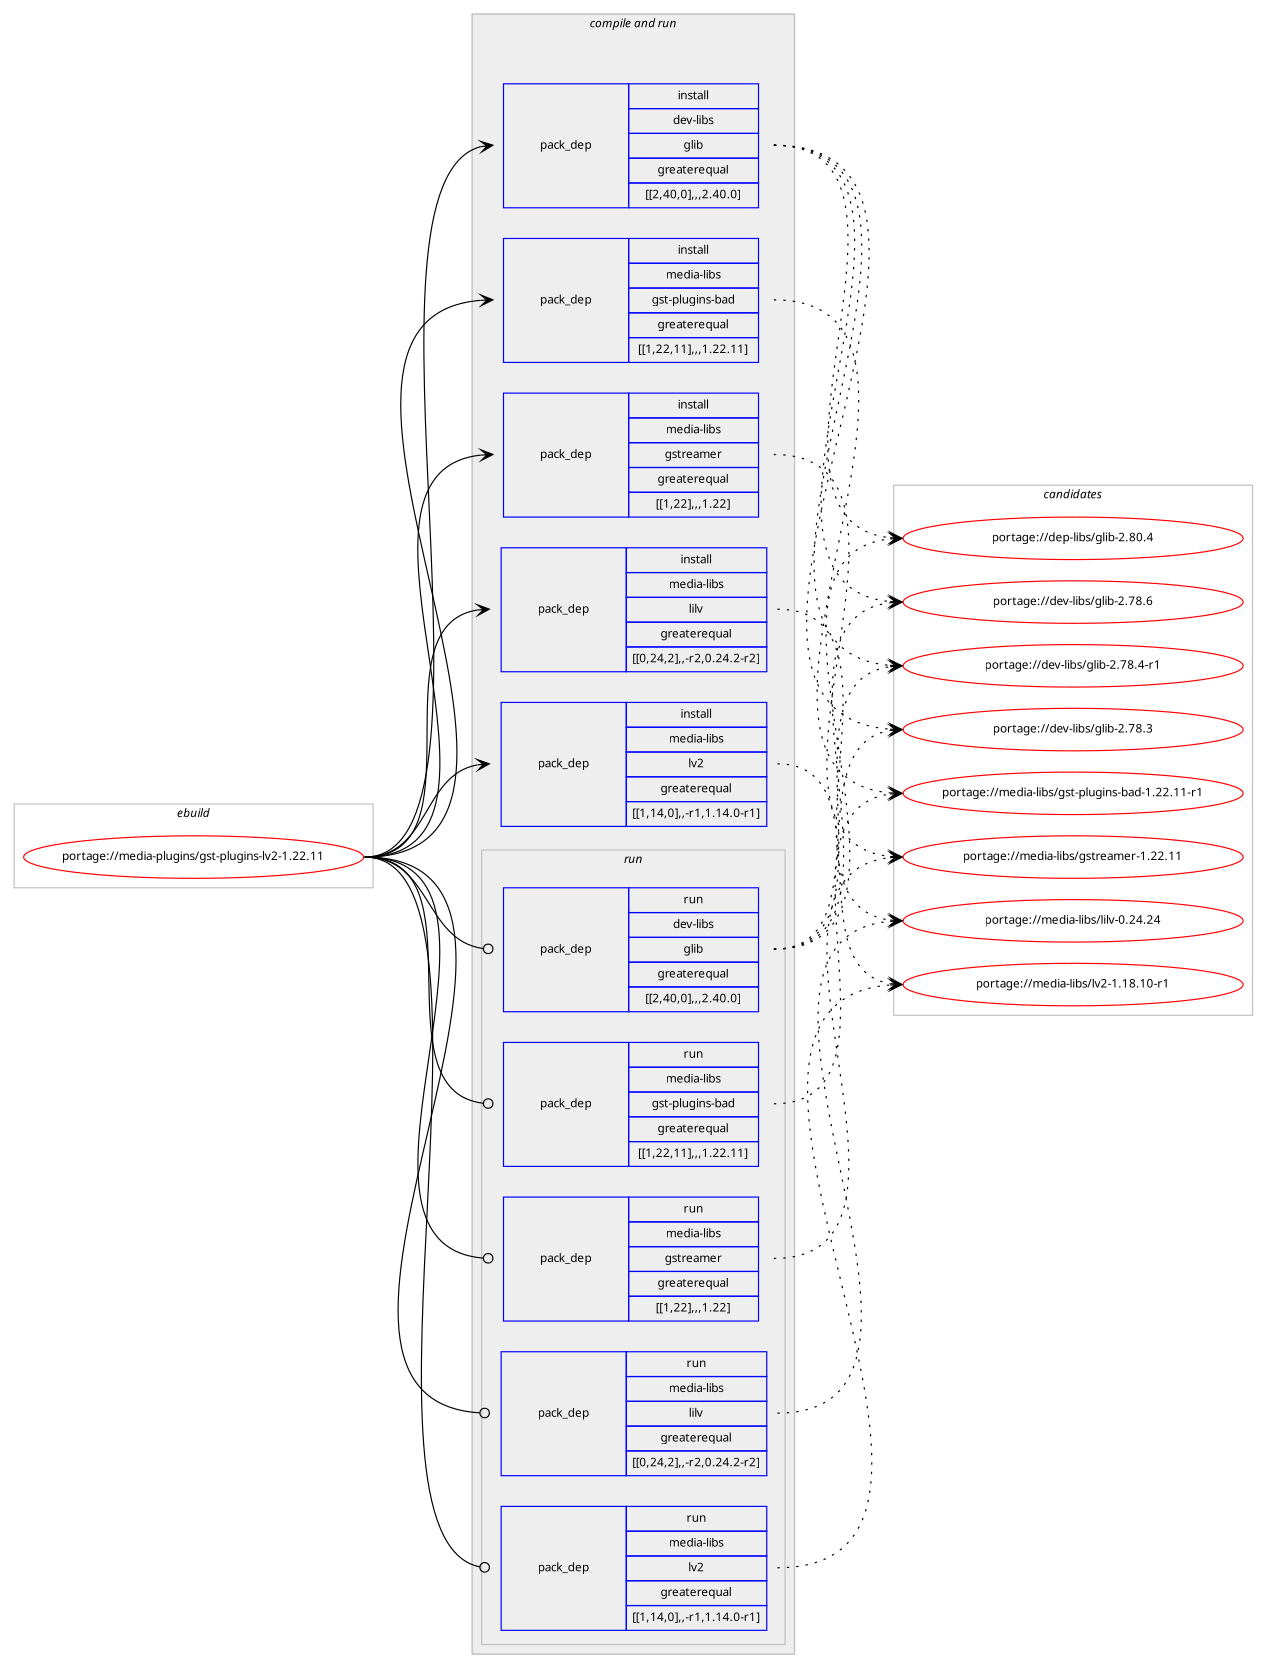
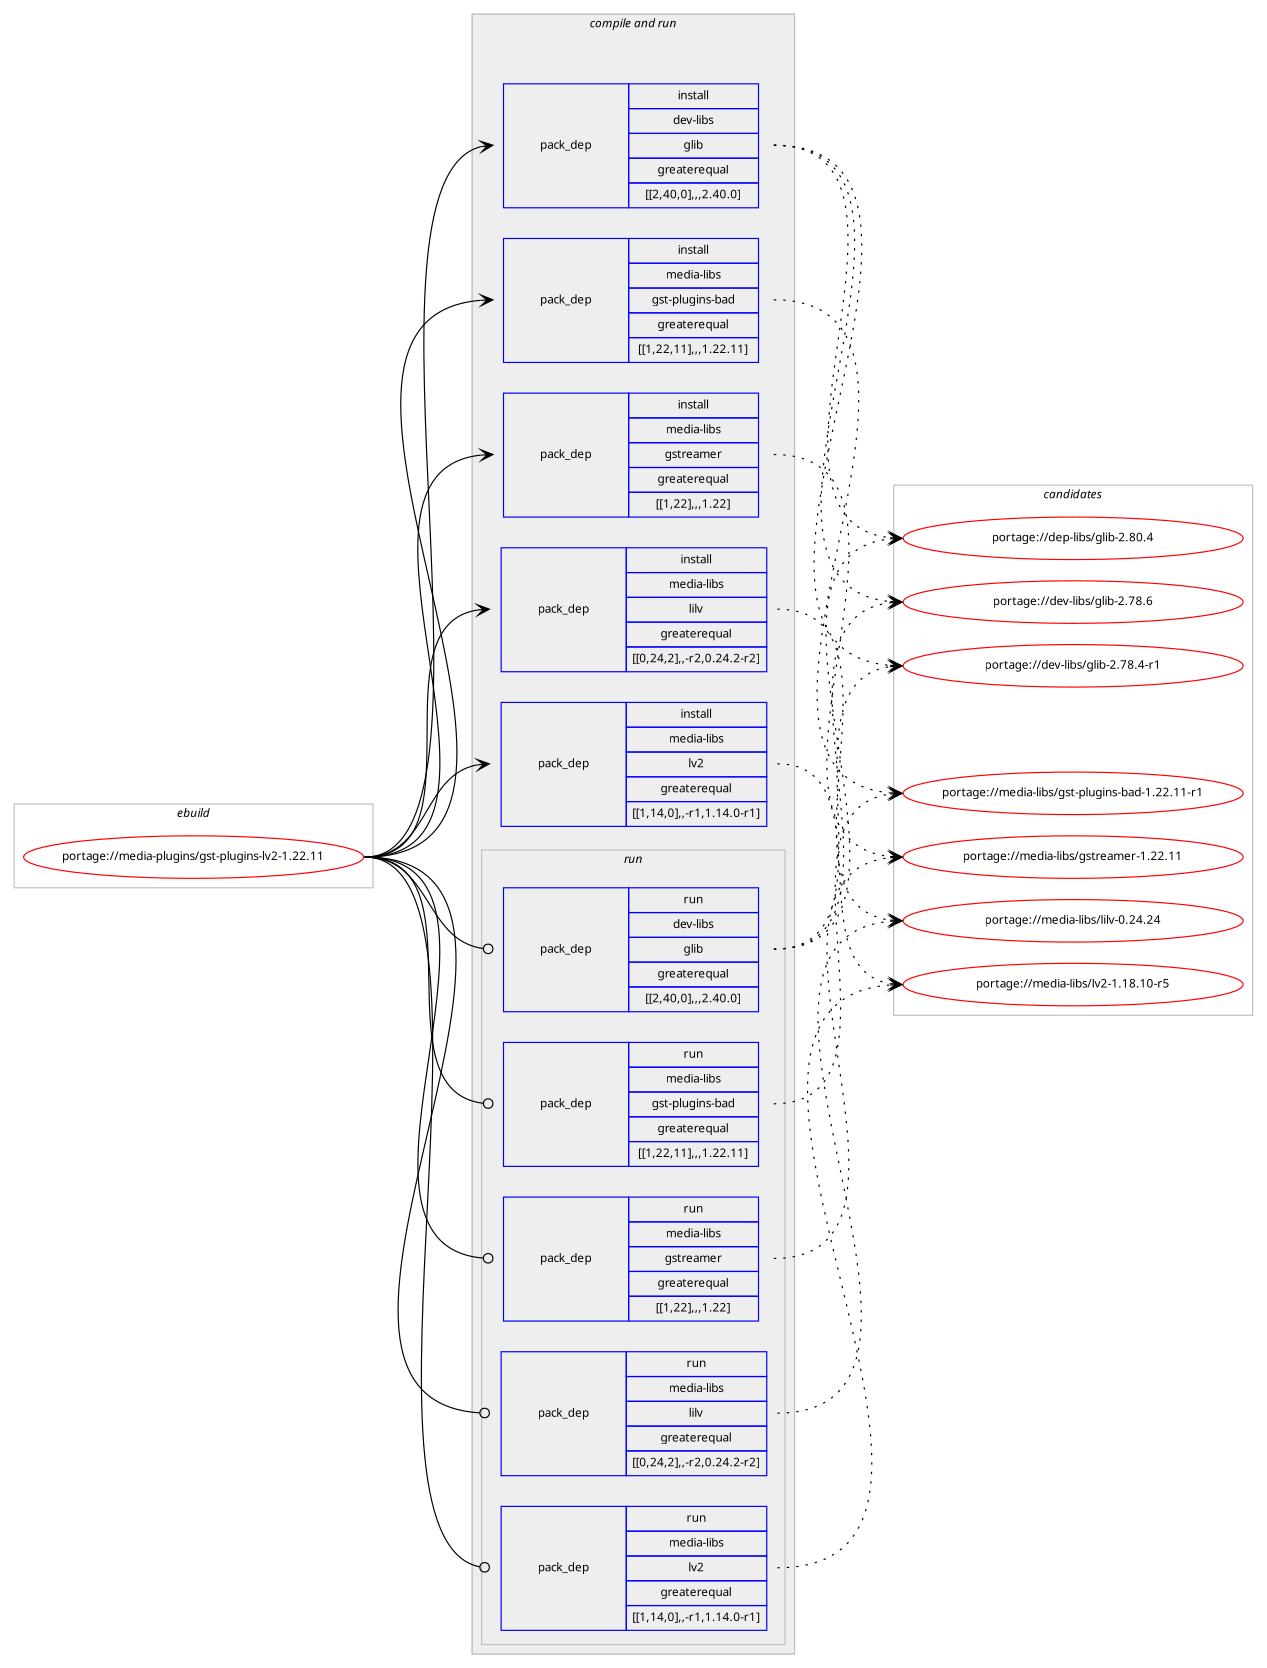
(1073, 730) -> none
(1073, 985) -> (1073, 985)
